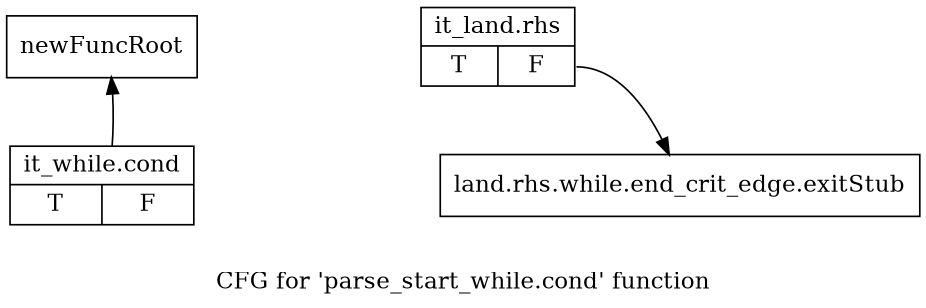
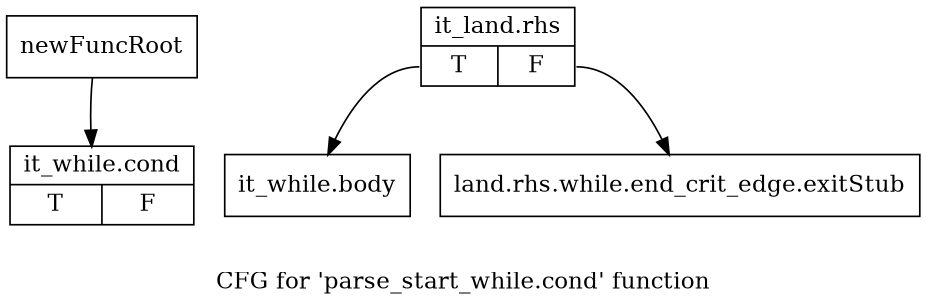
(113, 120) -> (91, 104)
none -> (317, 185)
